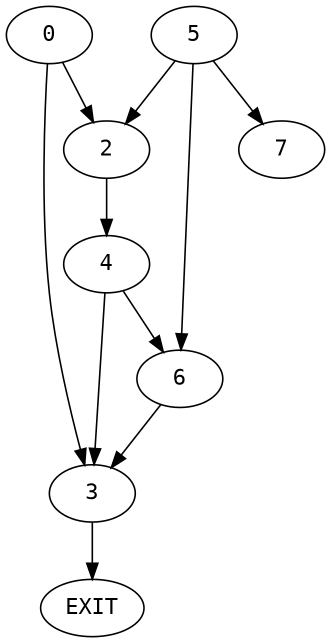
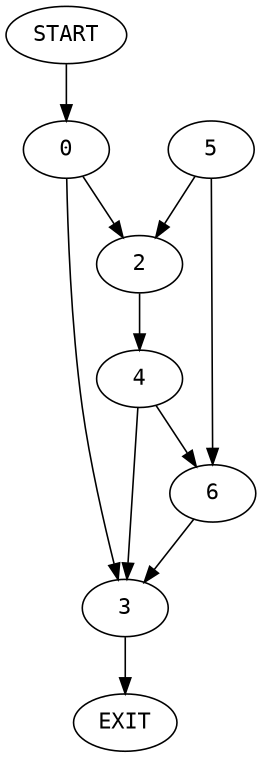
none -> (66, 35)
(282, 150) -> none
